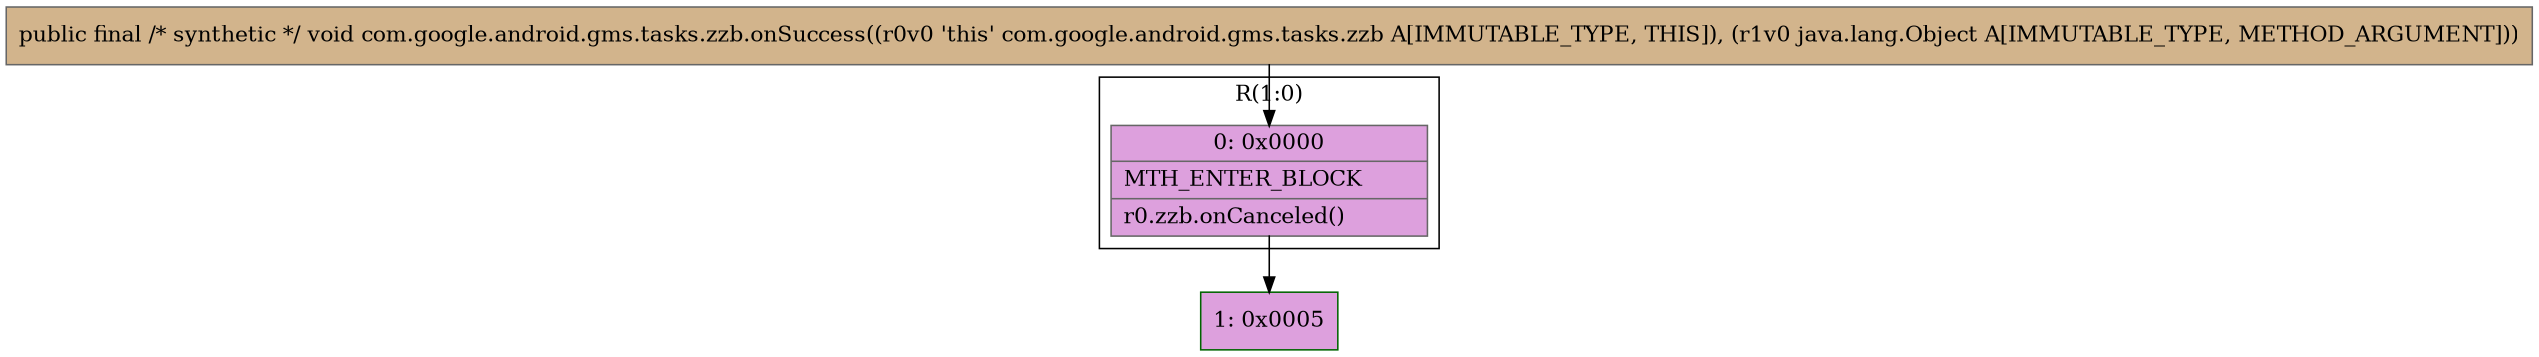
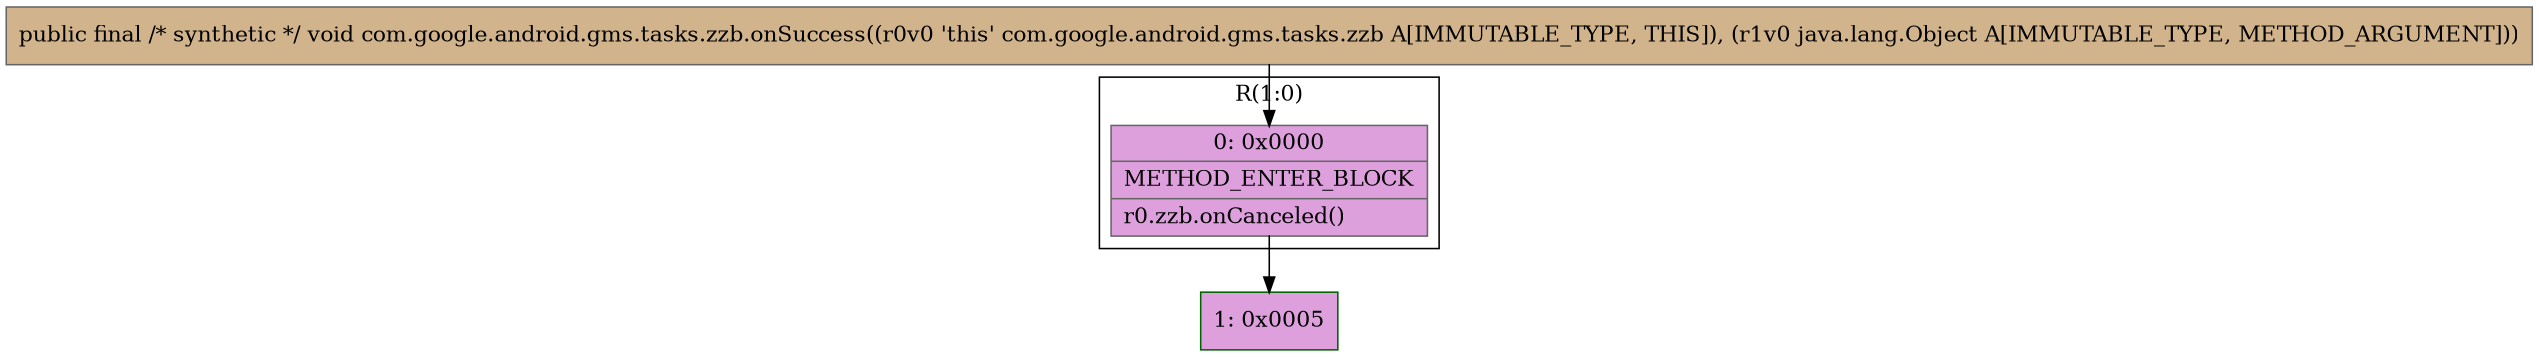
(1244, 179) -> (1269, 179)
